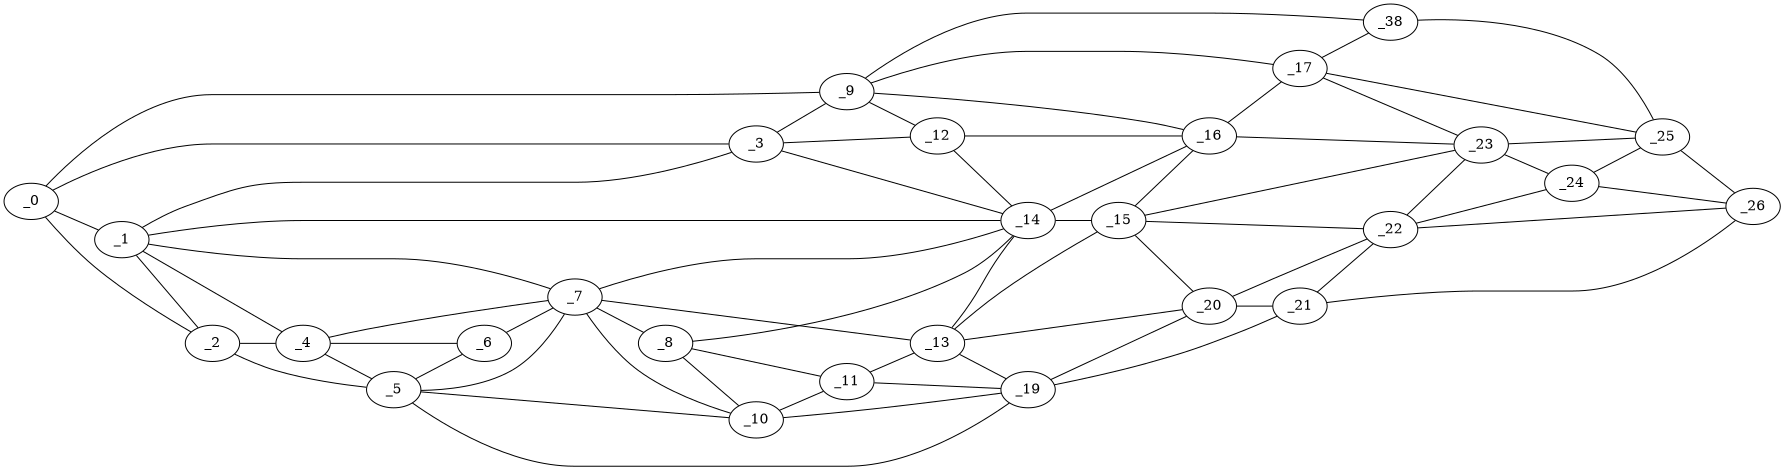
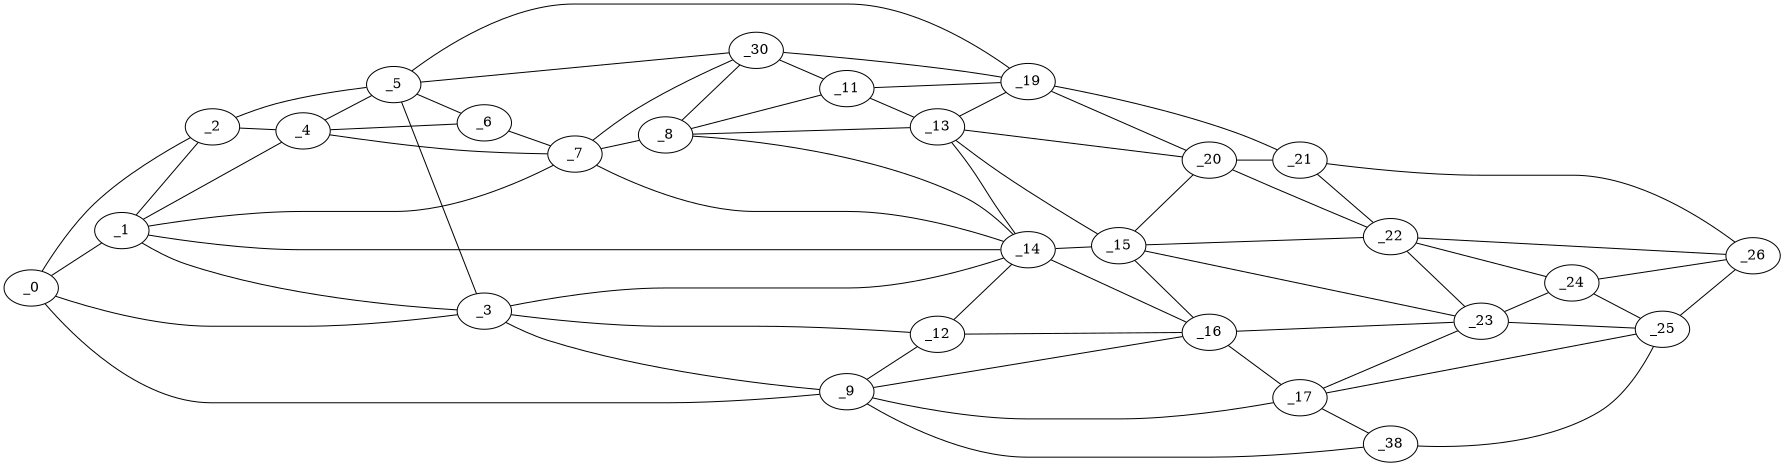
(756, 320) -> (801, 131)
(505, 374) -> (439, 198)
(756, 420) -> (756, 50)
